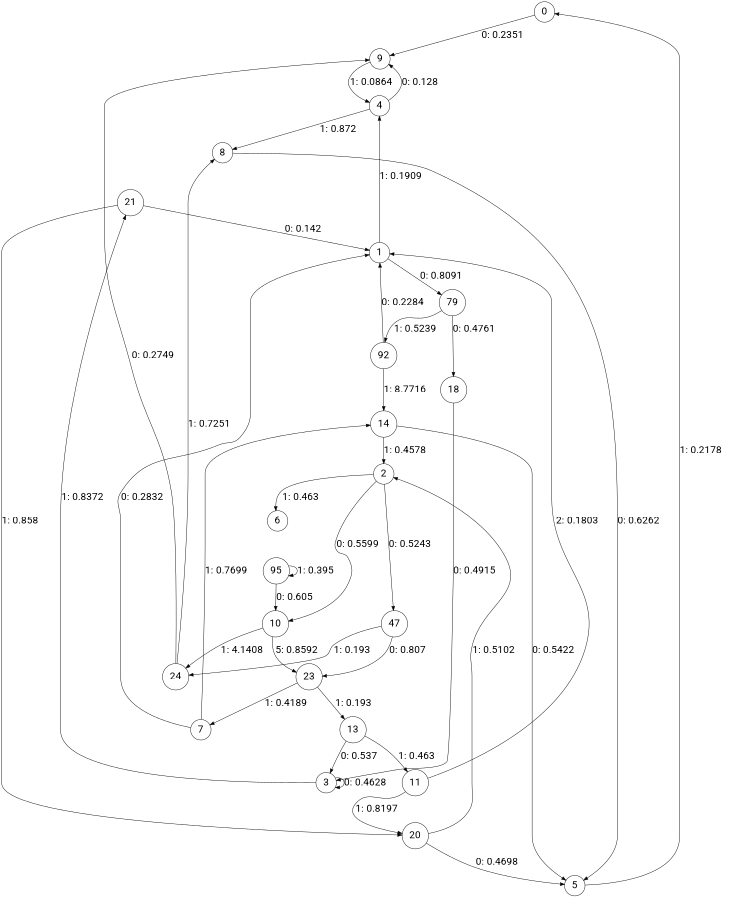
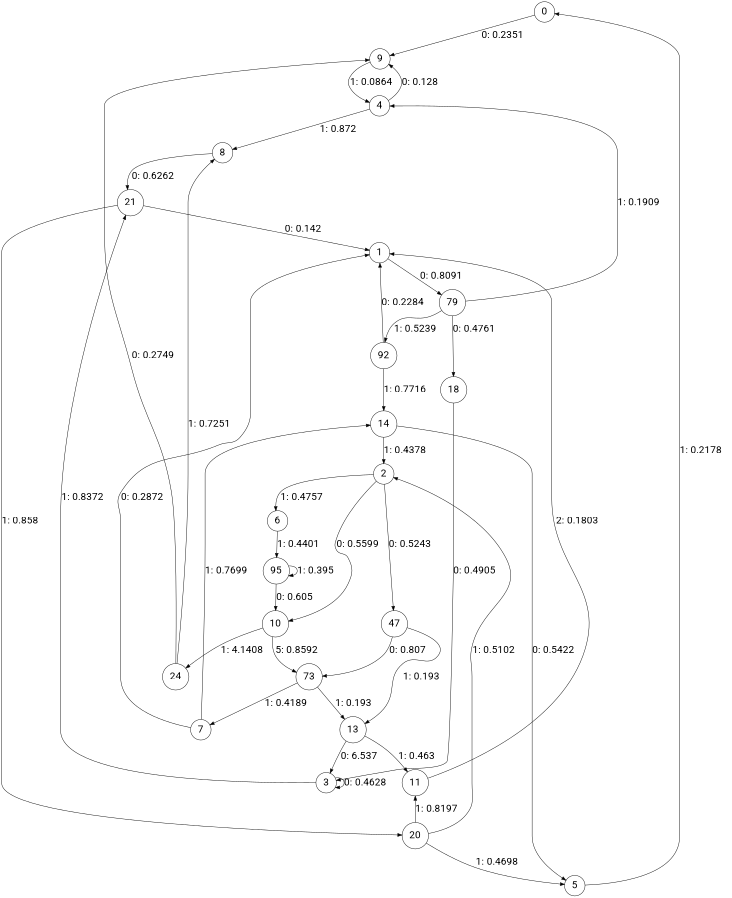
(379, 181) -> (617, 167)
(409, 390) -> (409, 390)
(609, 392) -> (163, 159)
(409, 450) -> (409, 450)
(146, 497) -> (146, 497)
(306, 497) -> (306, 497)
none -> (277, 542)
(478, 571) -> (478, 571)
(292, 663) -> (410, 660)
(309, 677) -> (309, 677)
(364, 756) -> (364, 756)
(354, 807) -> (415, 811)
(501, 862) -> (501, 862)
